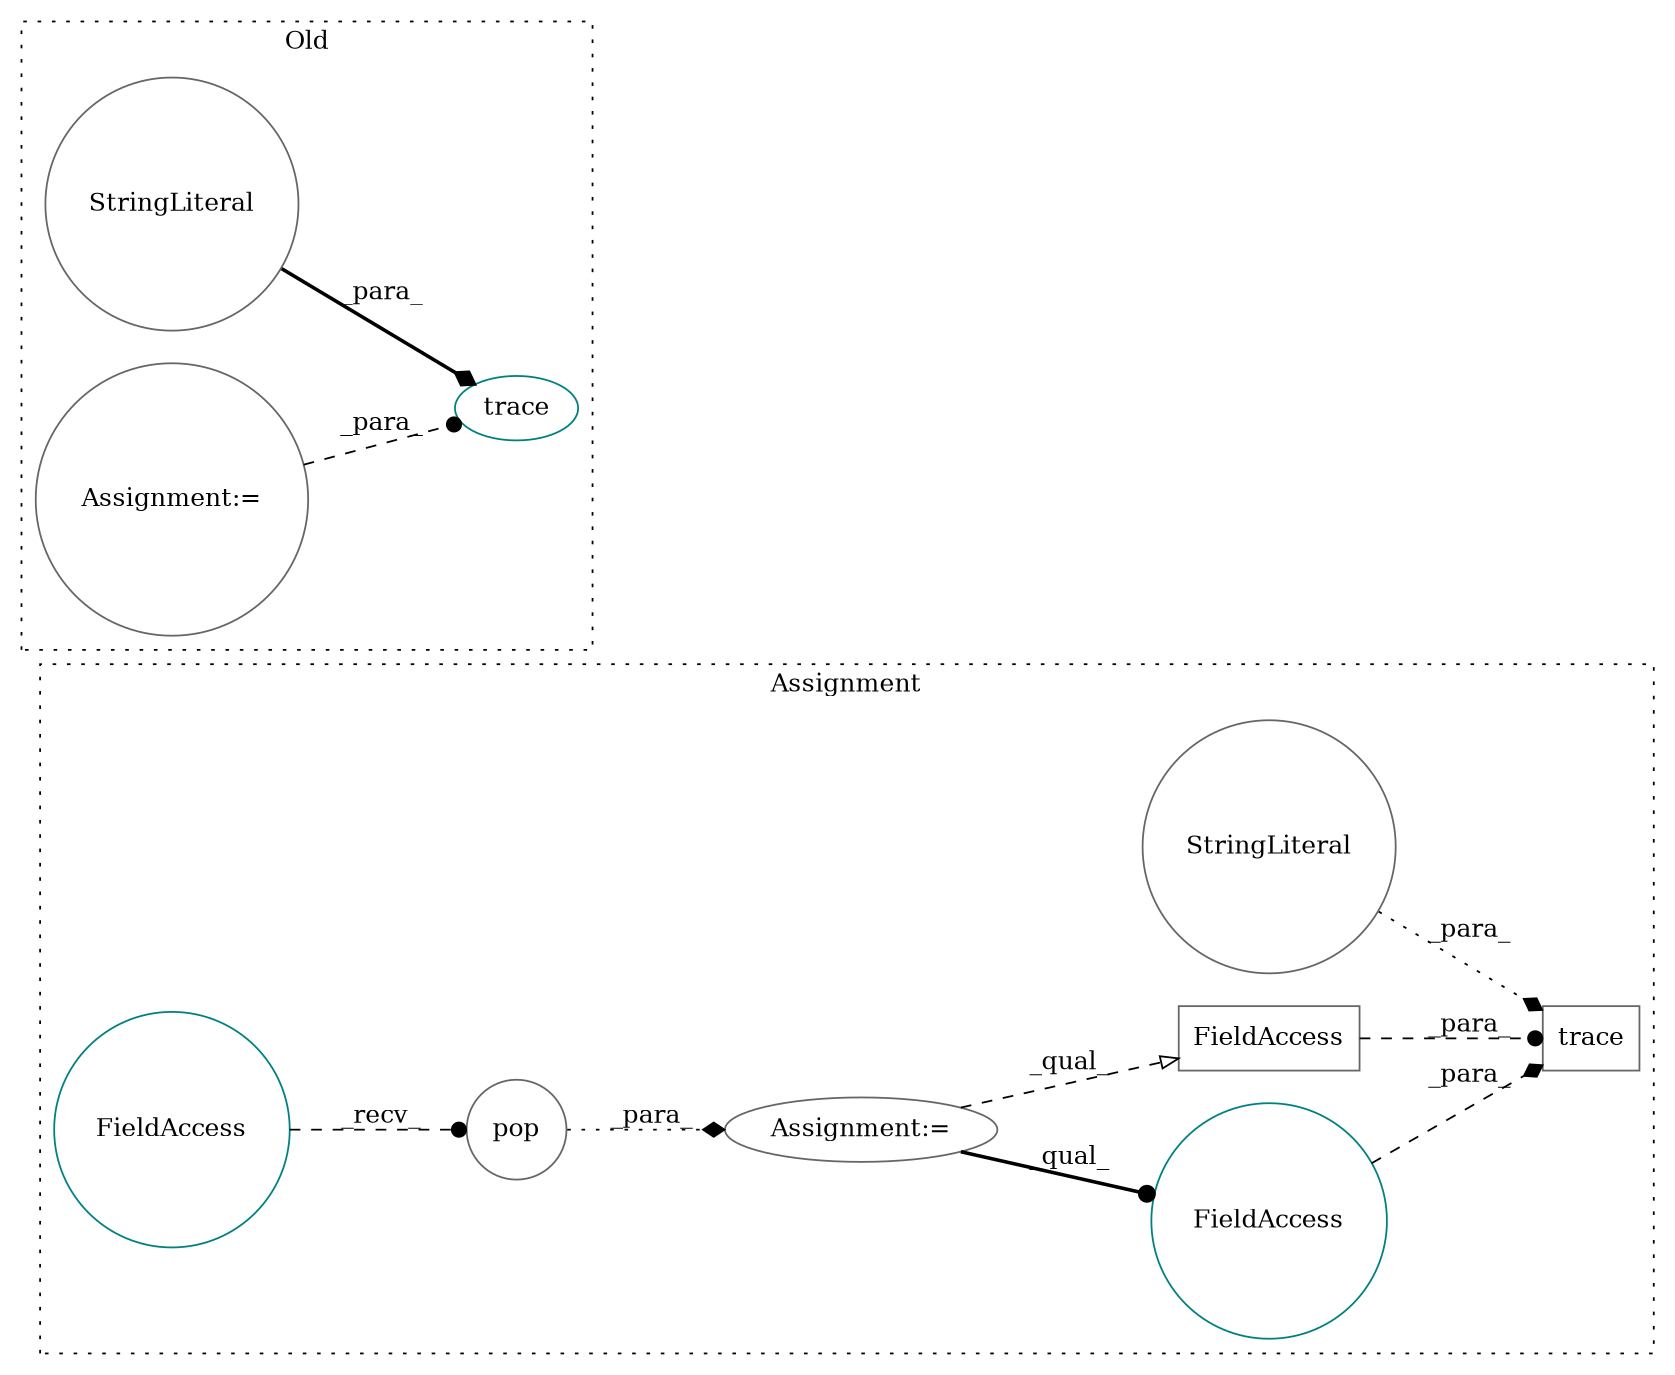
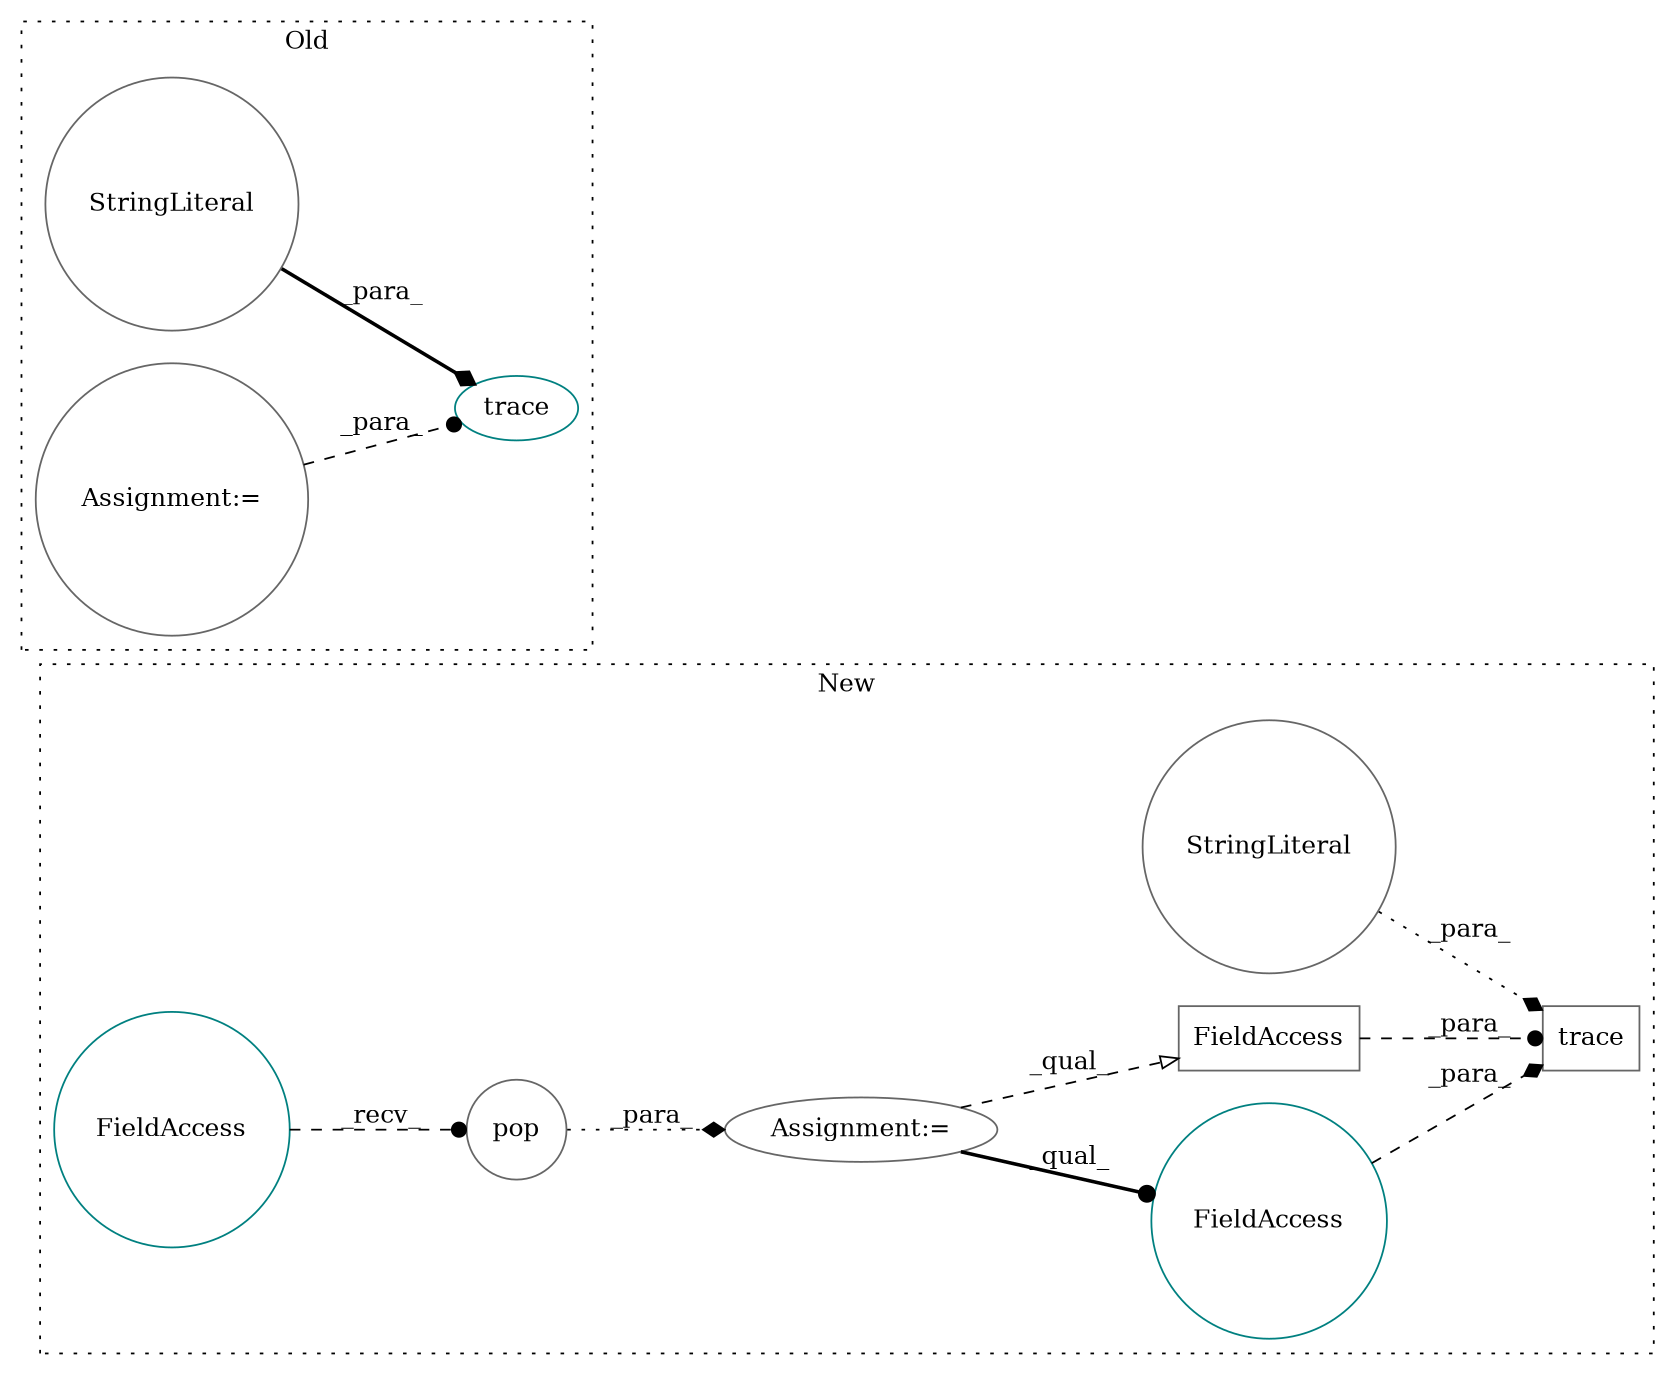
(847, 685) -> (847, 685)
